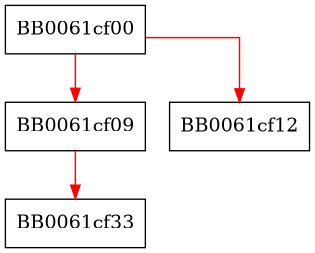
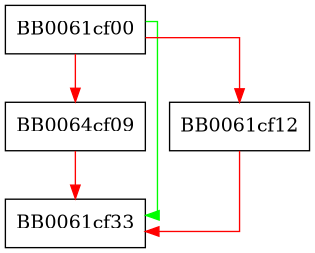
none -> (157, 113)
(75, 127) -> (75, 127)
none -> (240, 231)
